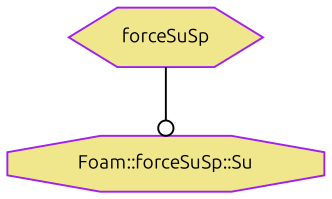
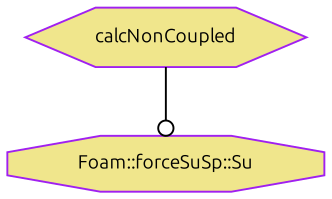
(166, 37) -> (166, 37)
